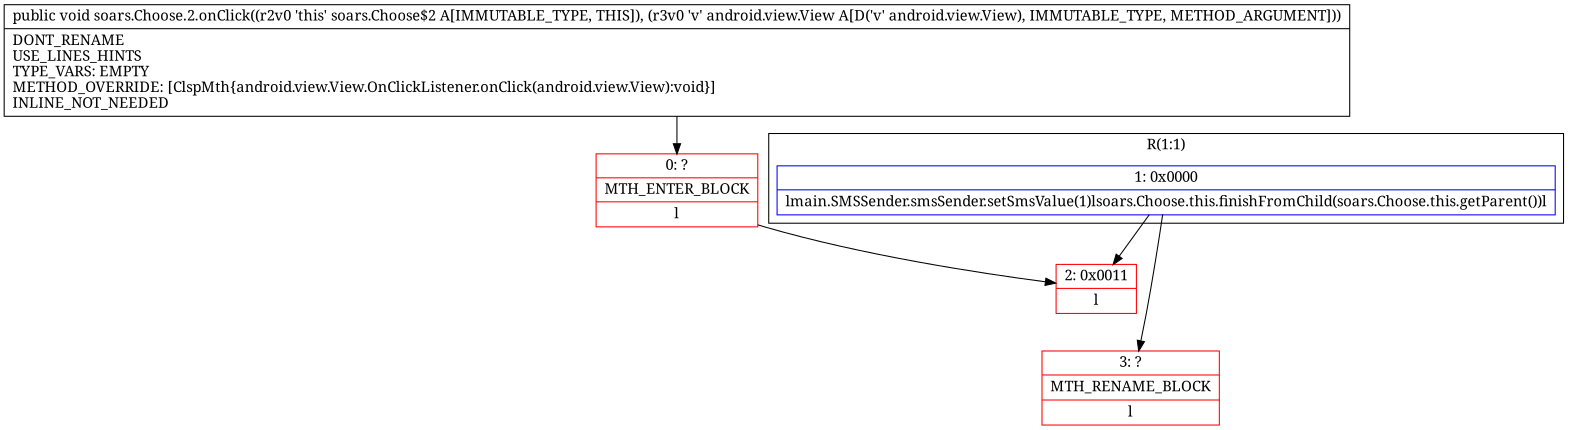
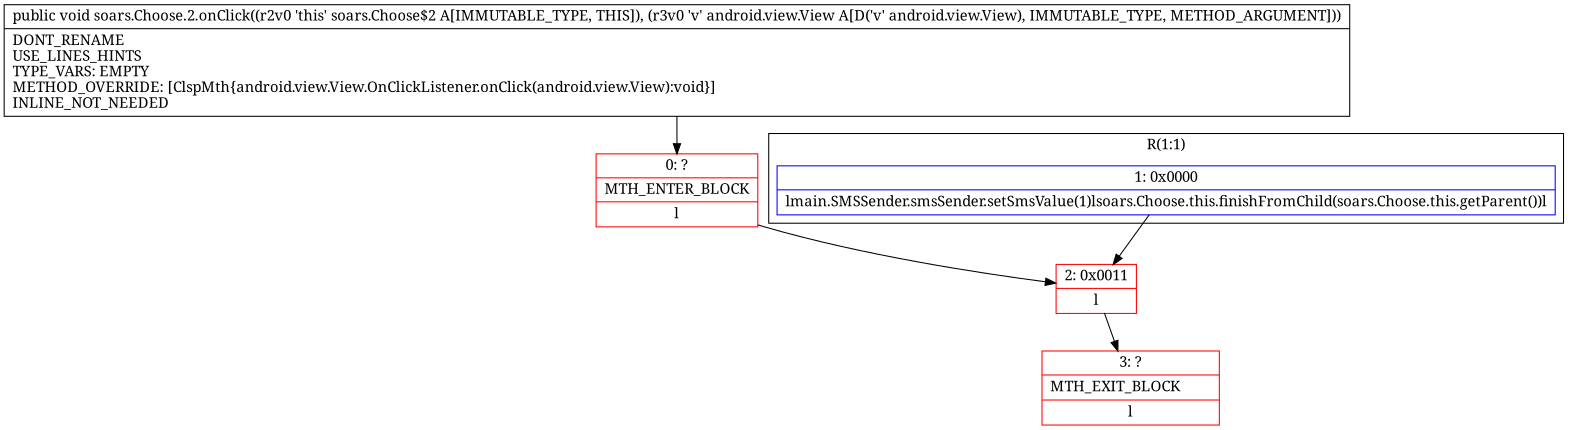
(1153, 278) -> (1109, 327)
(1131, 387) -> (1116, 387)
